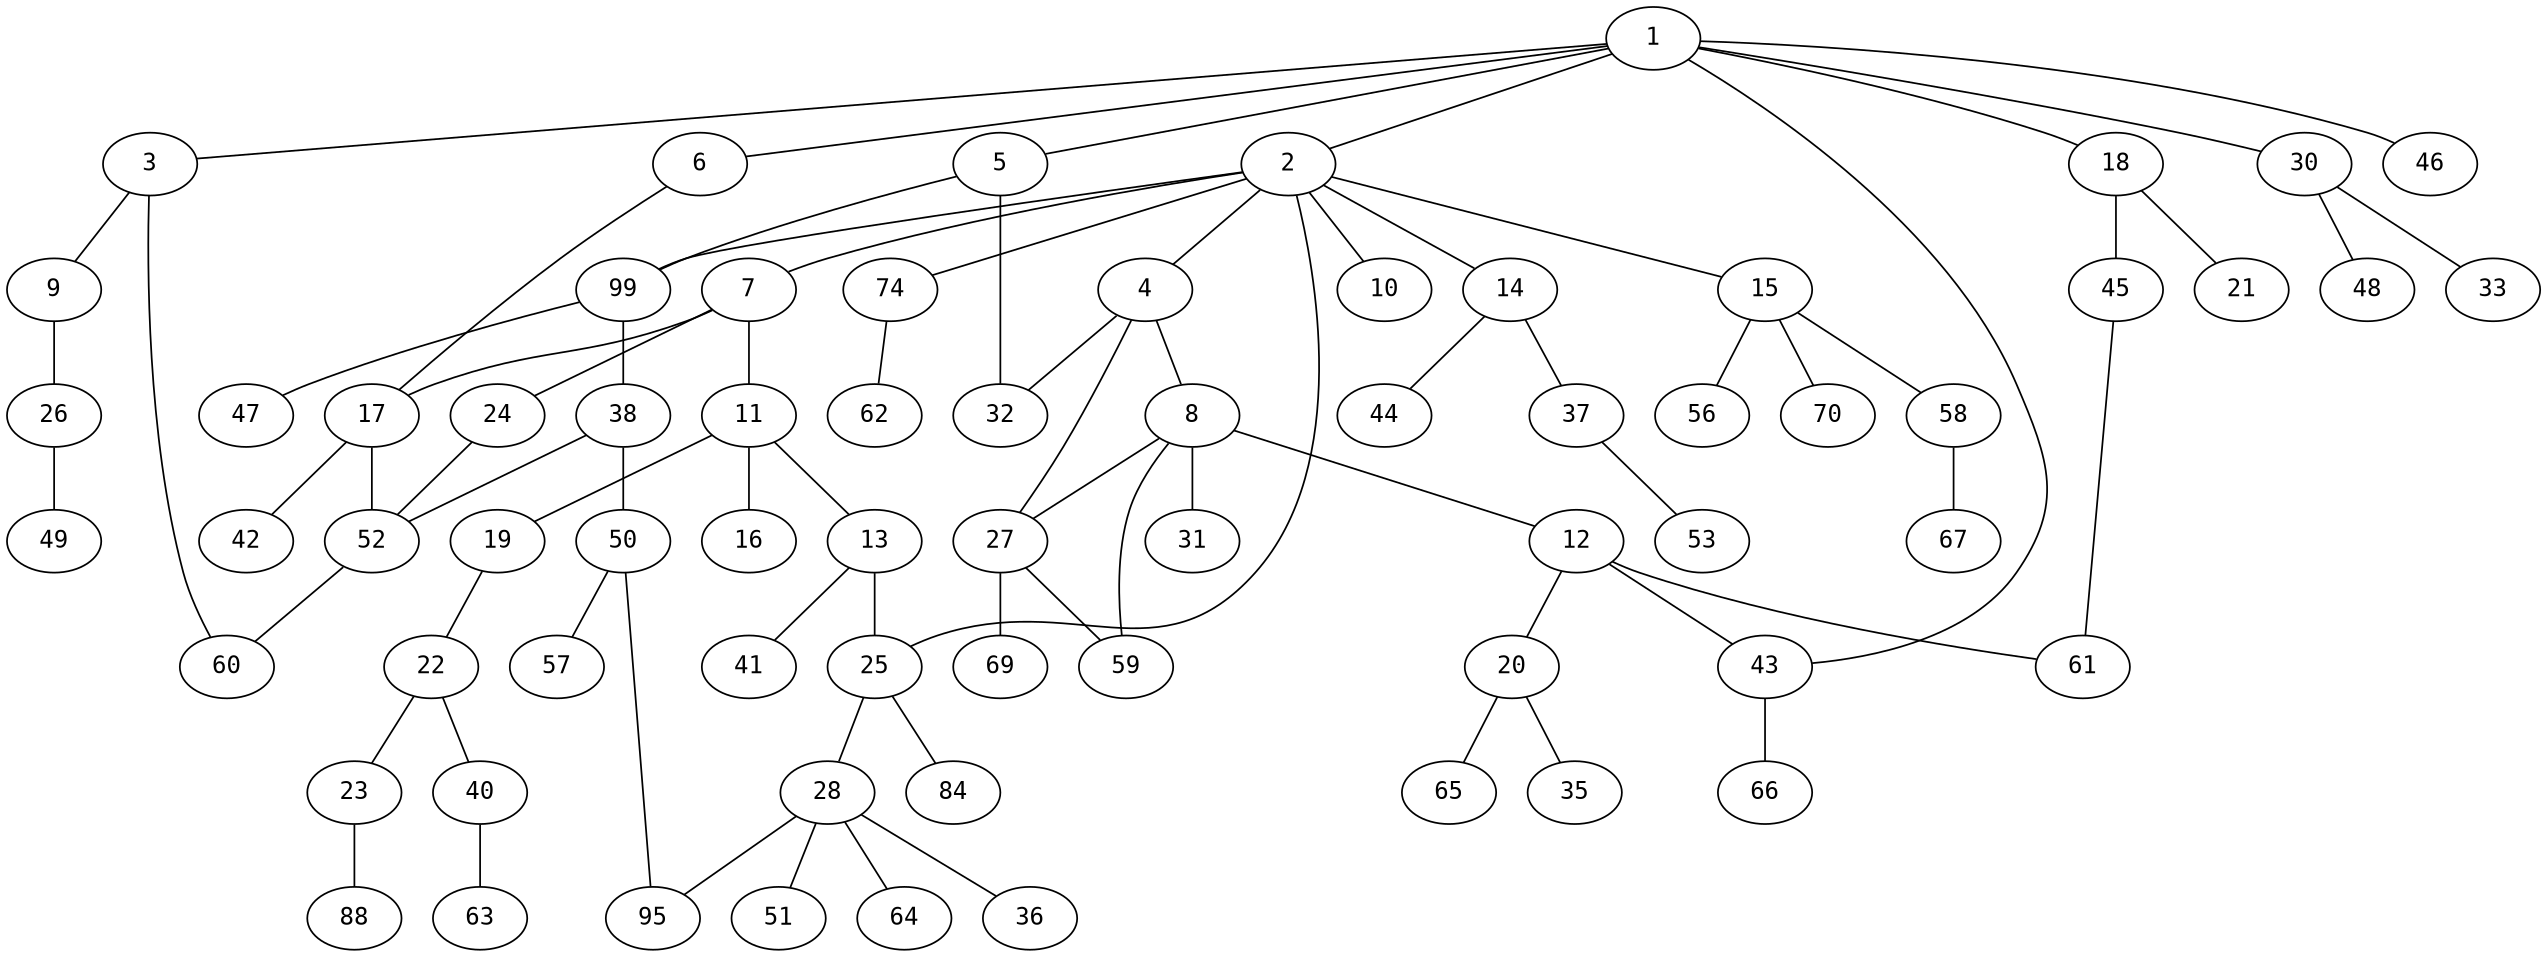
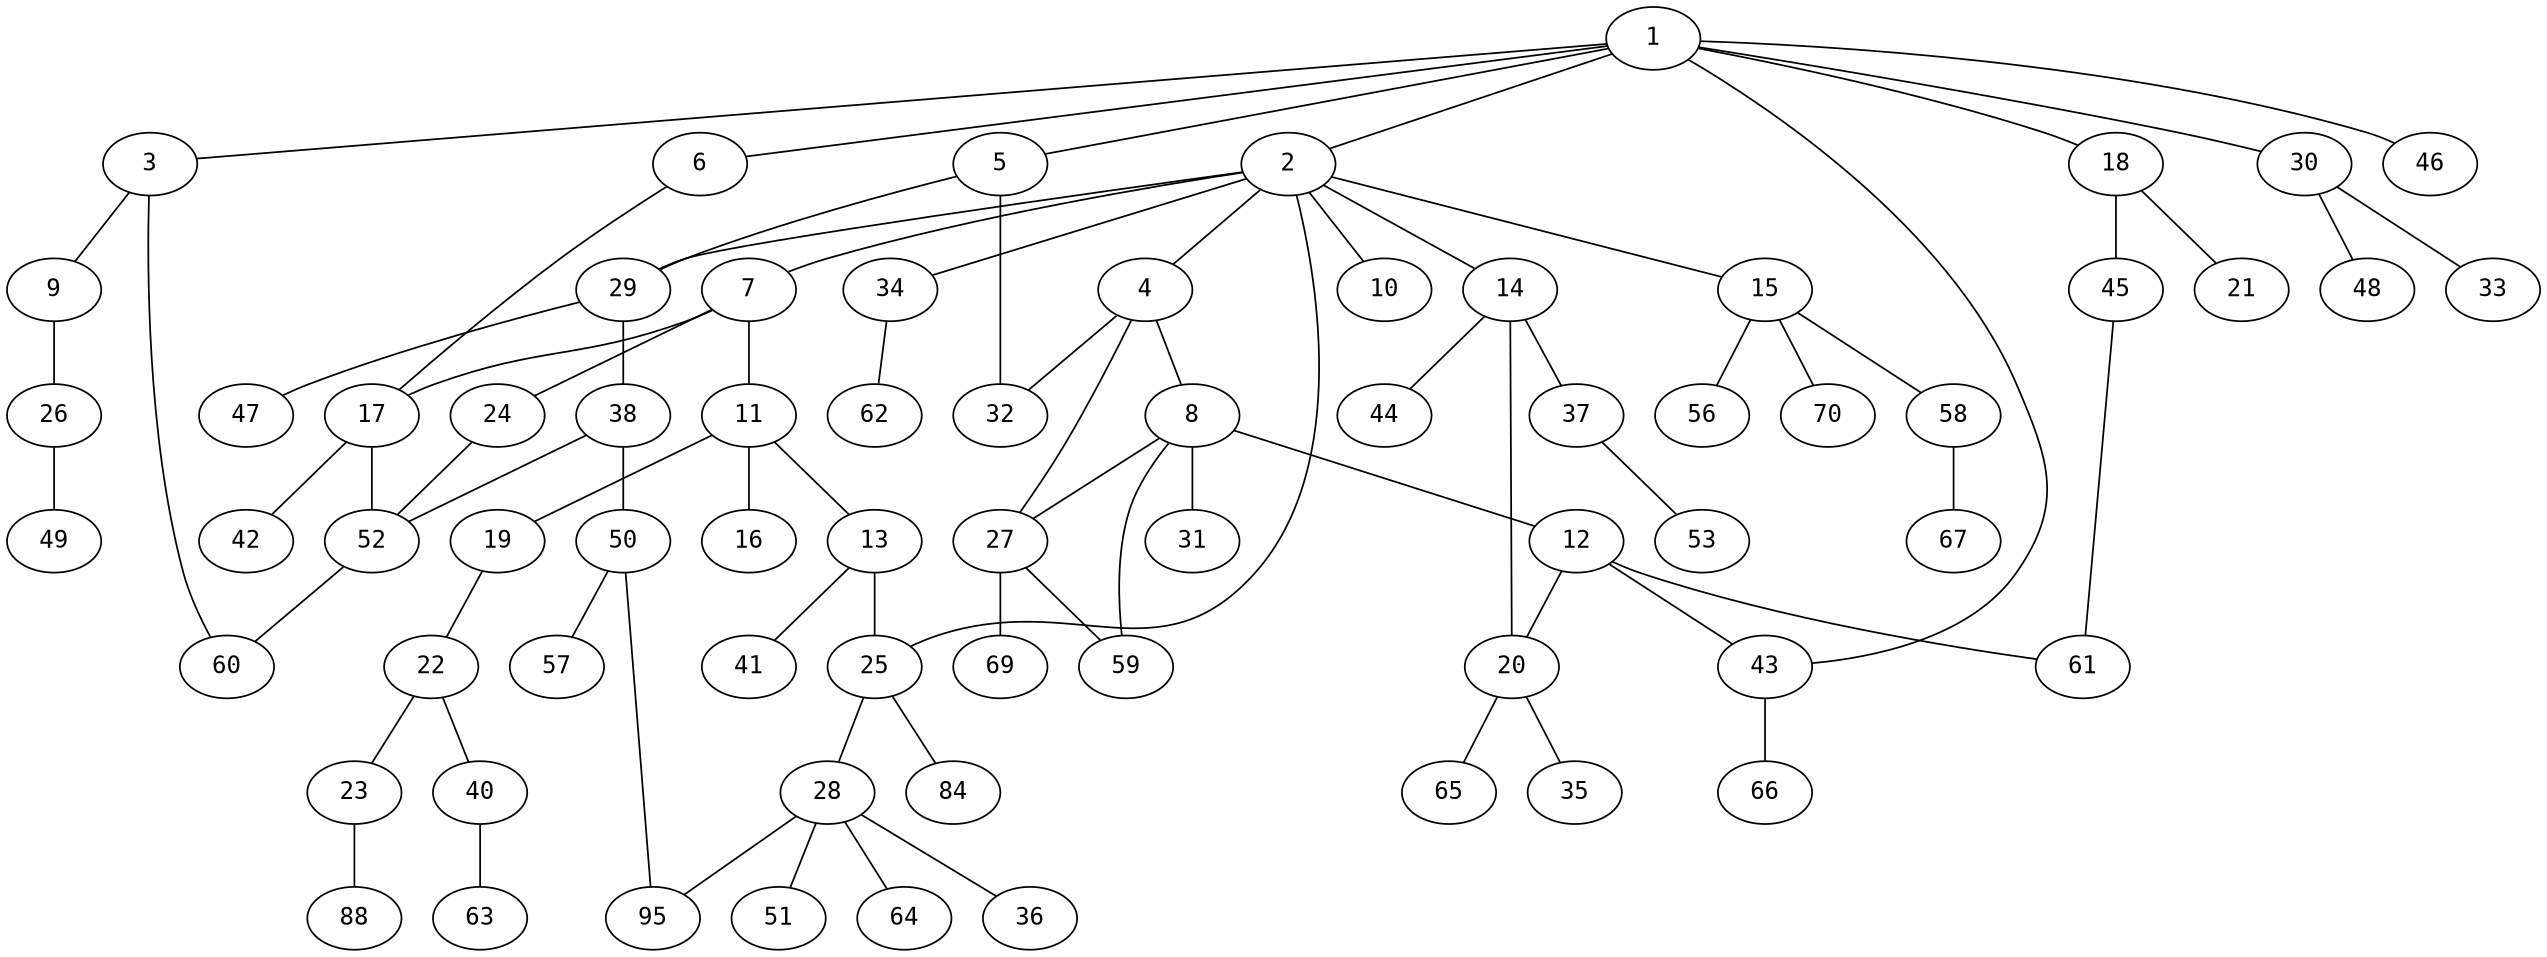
(623, 290) -> (623, 290)
(890, 290) -> (890, 290)
none -> (1511, 478)
